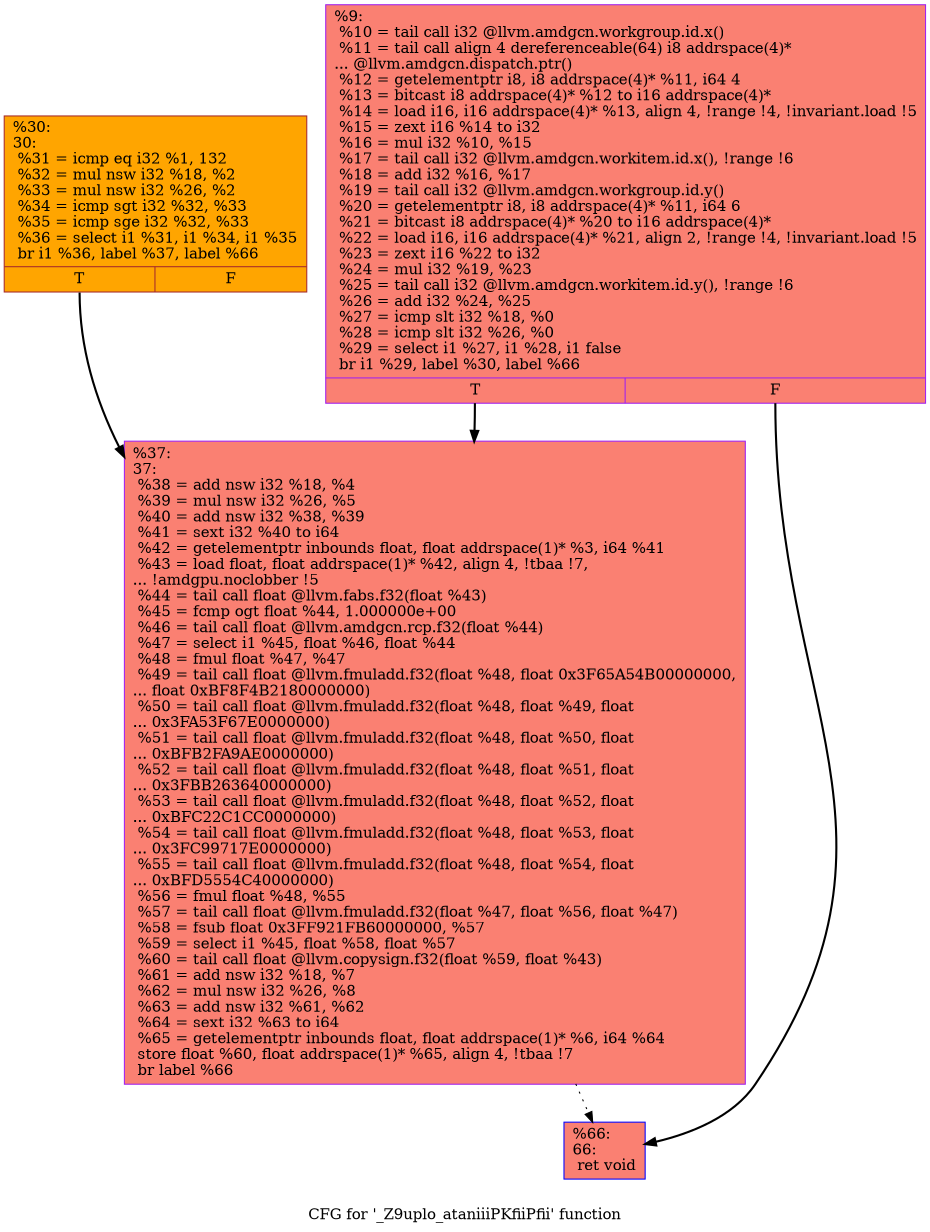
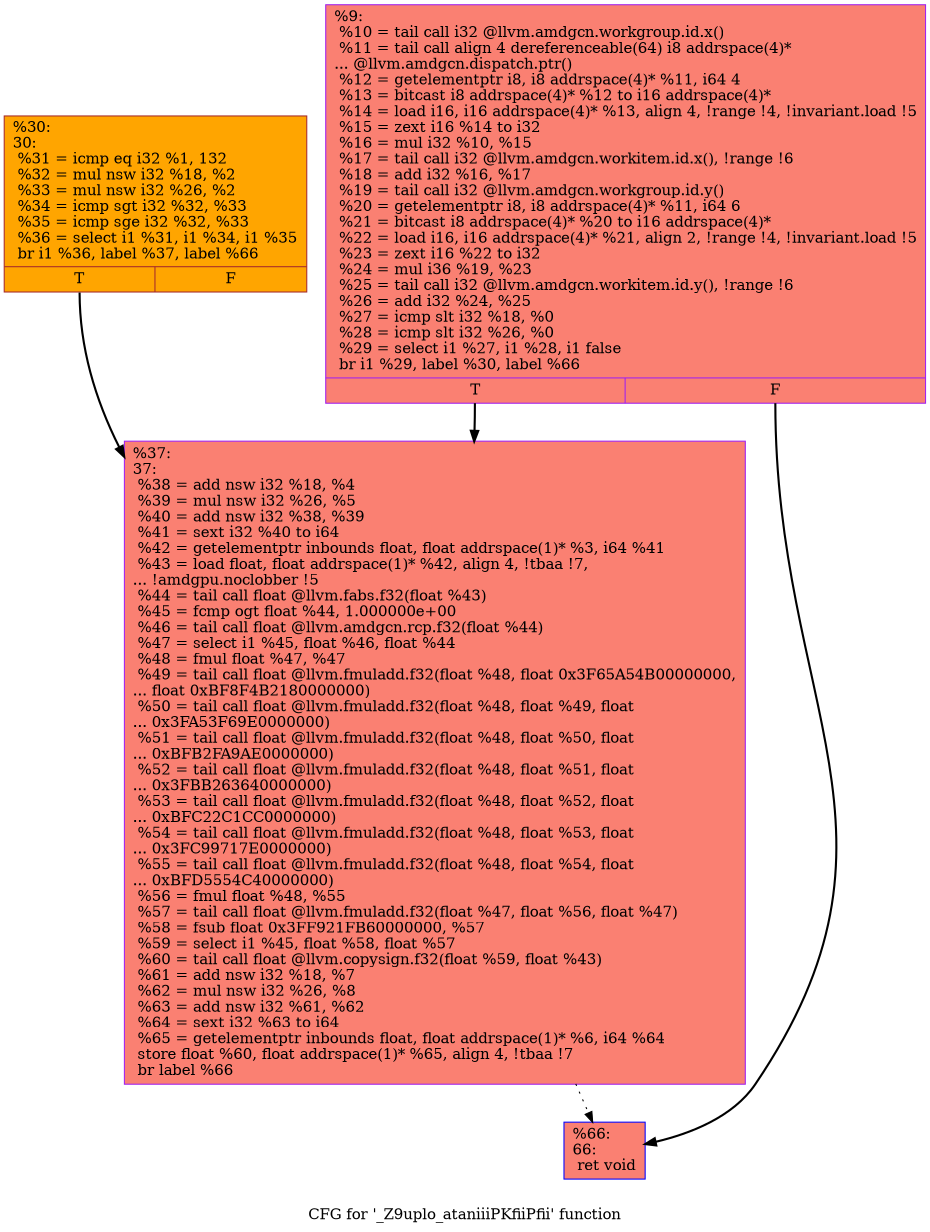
(433, 270) -> (433, 270)
(231, 723) -> (231, 723)
